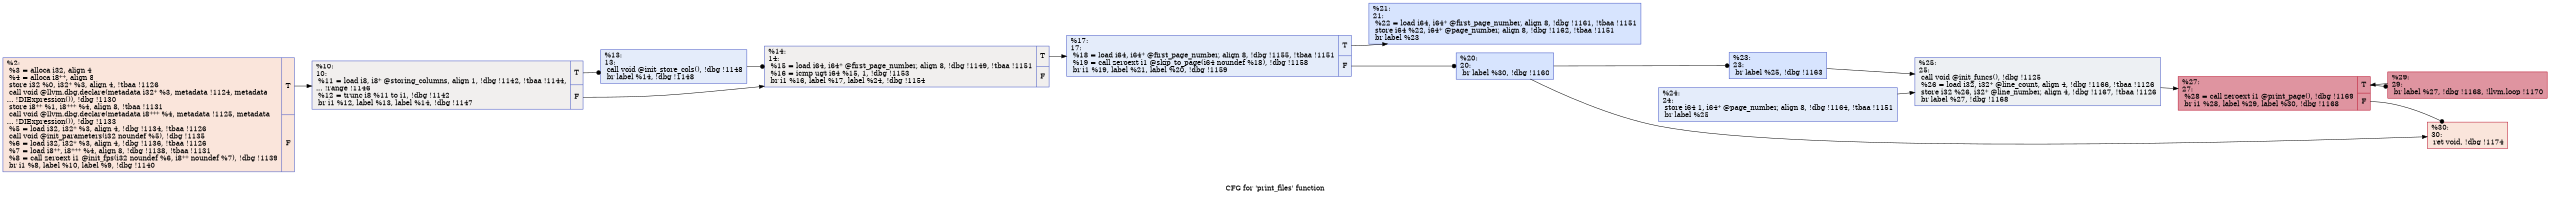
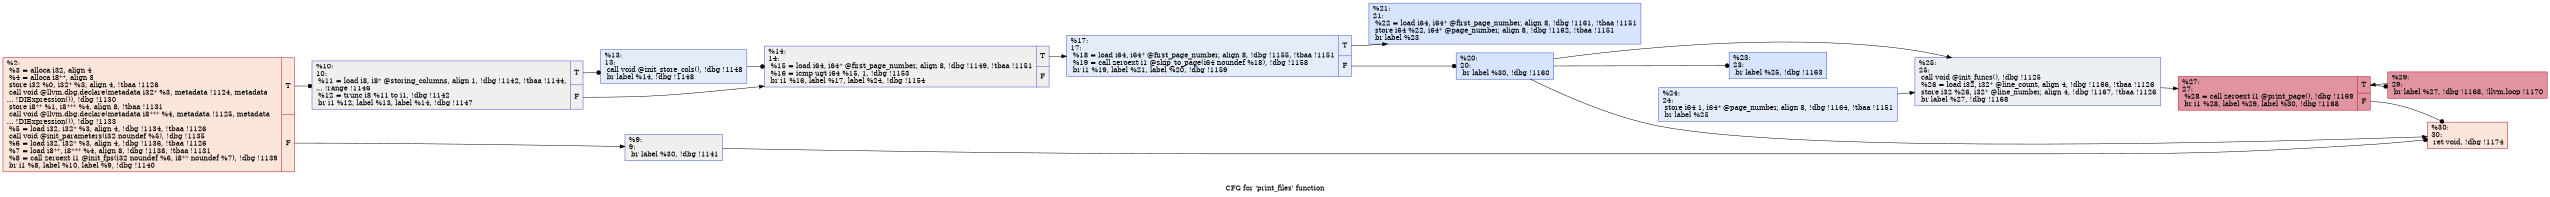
(1868, 71) -> (1750, 42)
(301, 86) -> (301, 86)
(149, 115) -> (149, 115)
none -> (674, 147)
